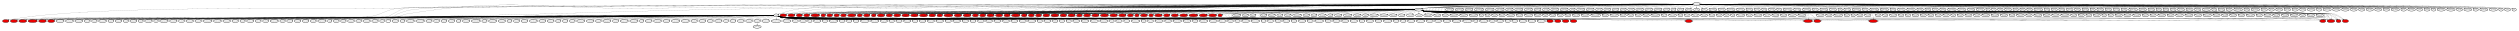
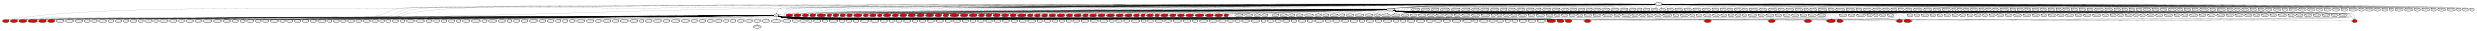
(2354, 10) -> none
none -> (1779, 15)
